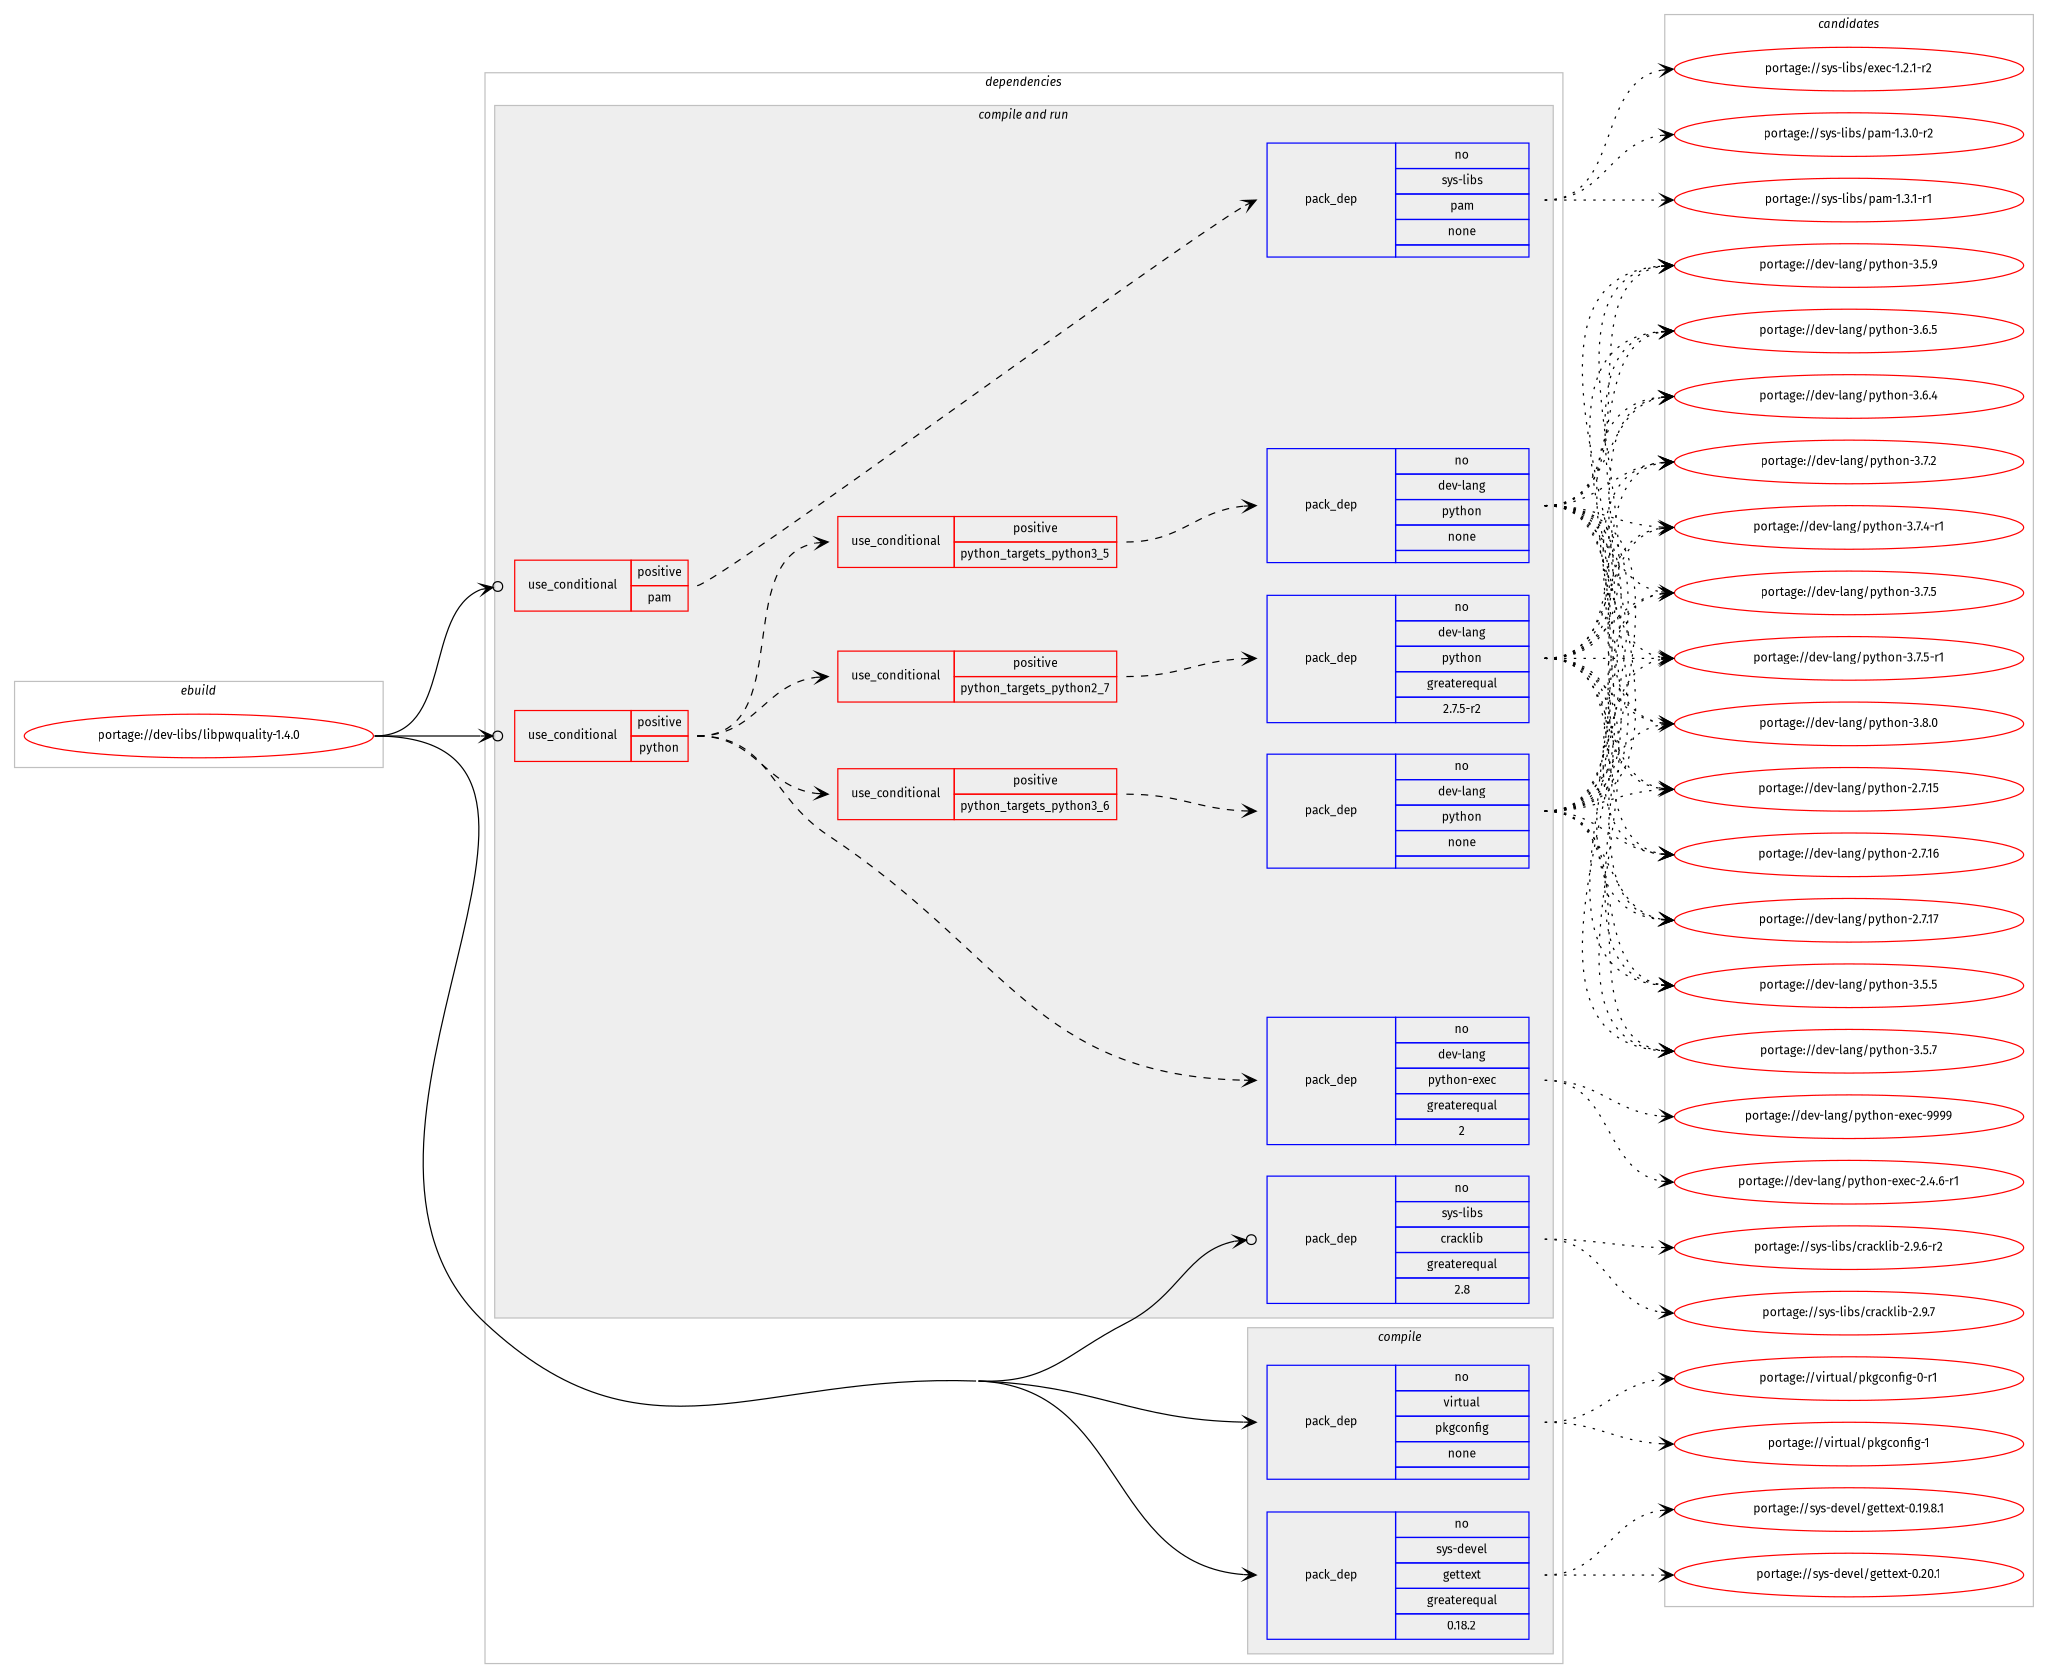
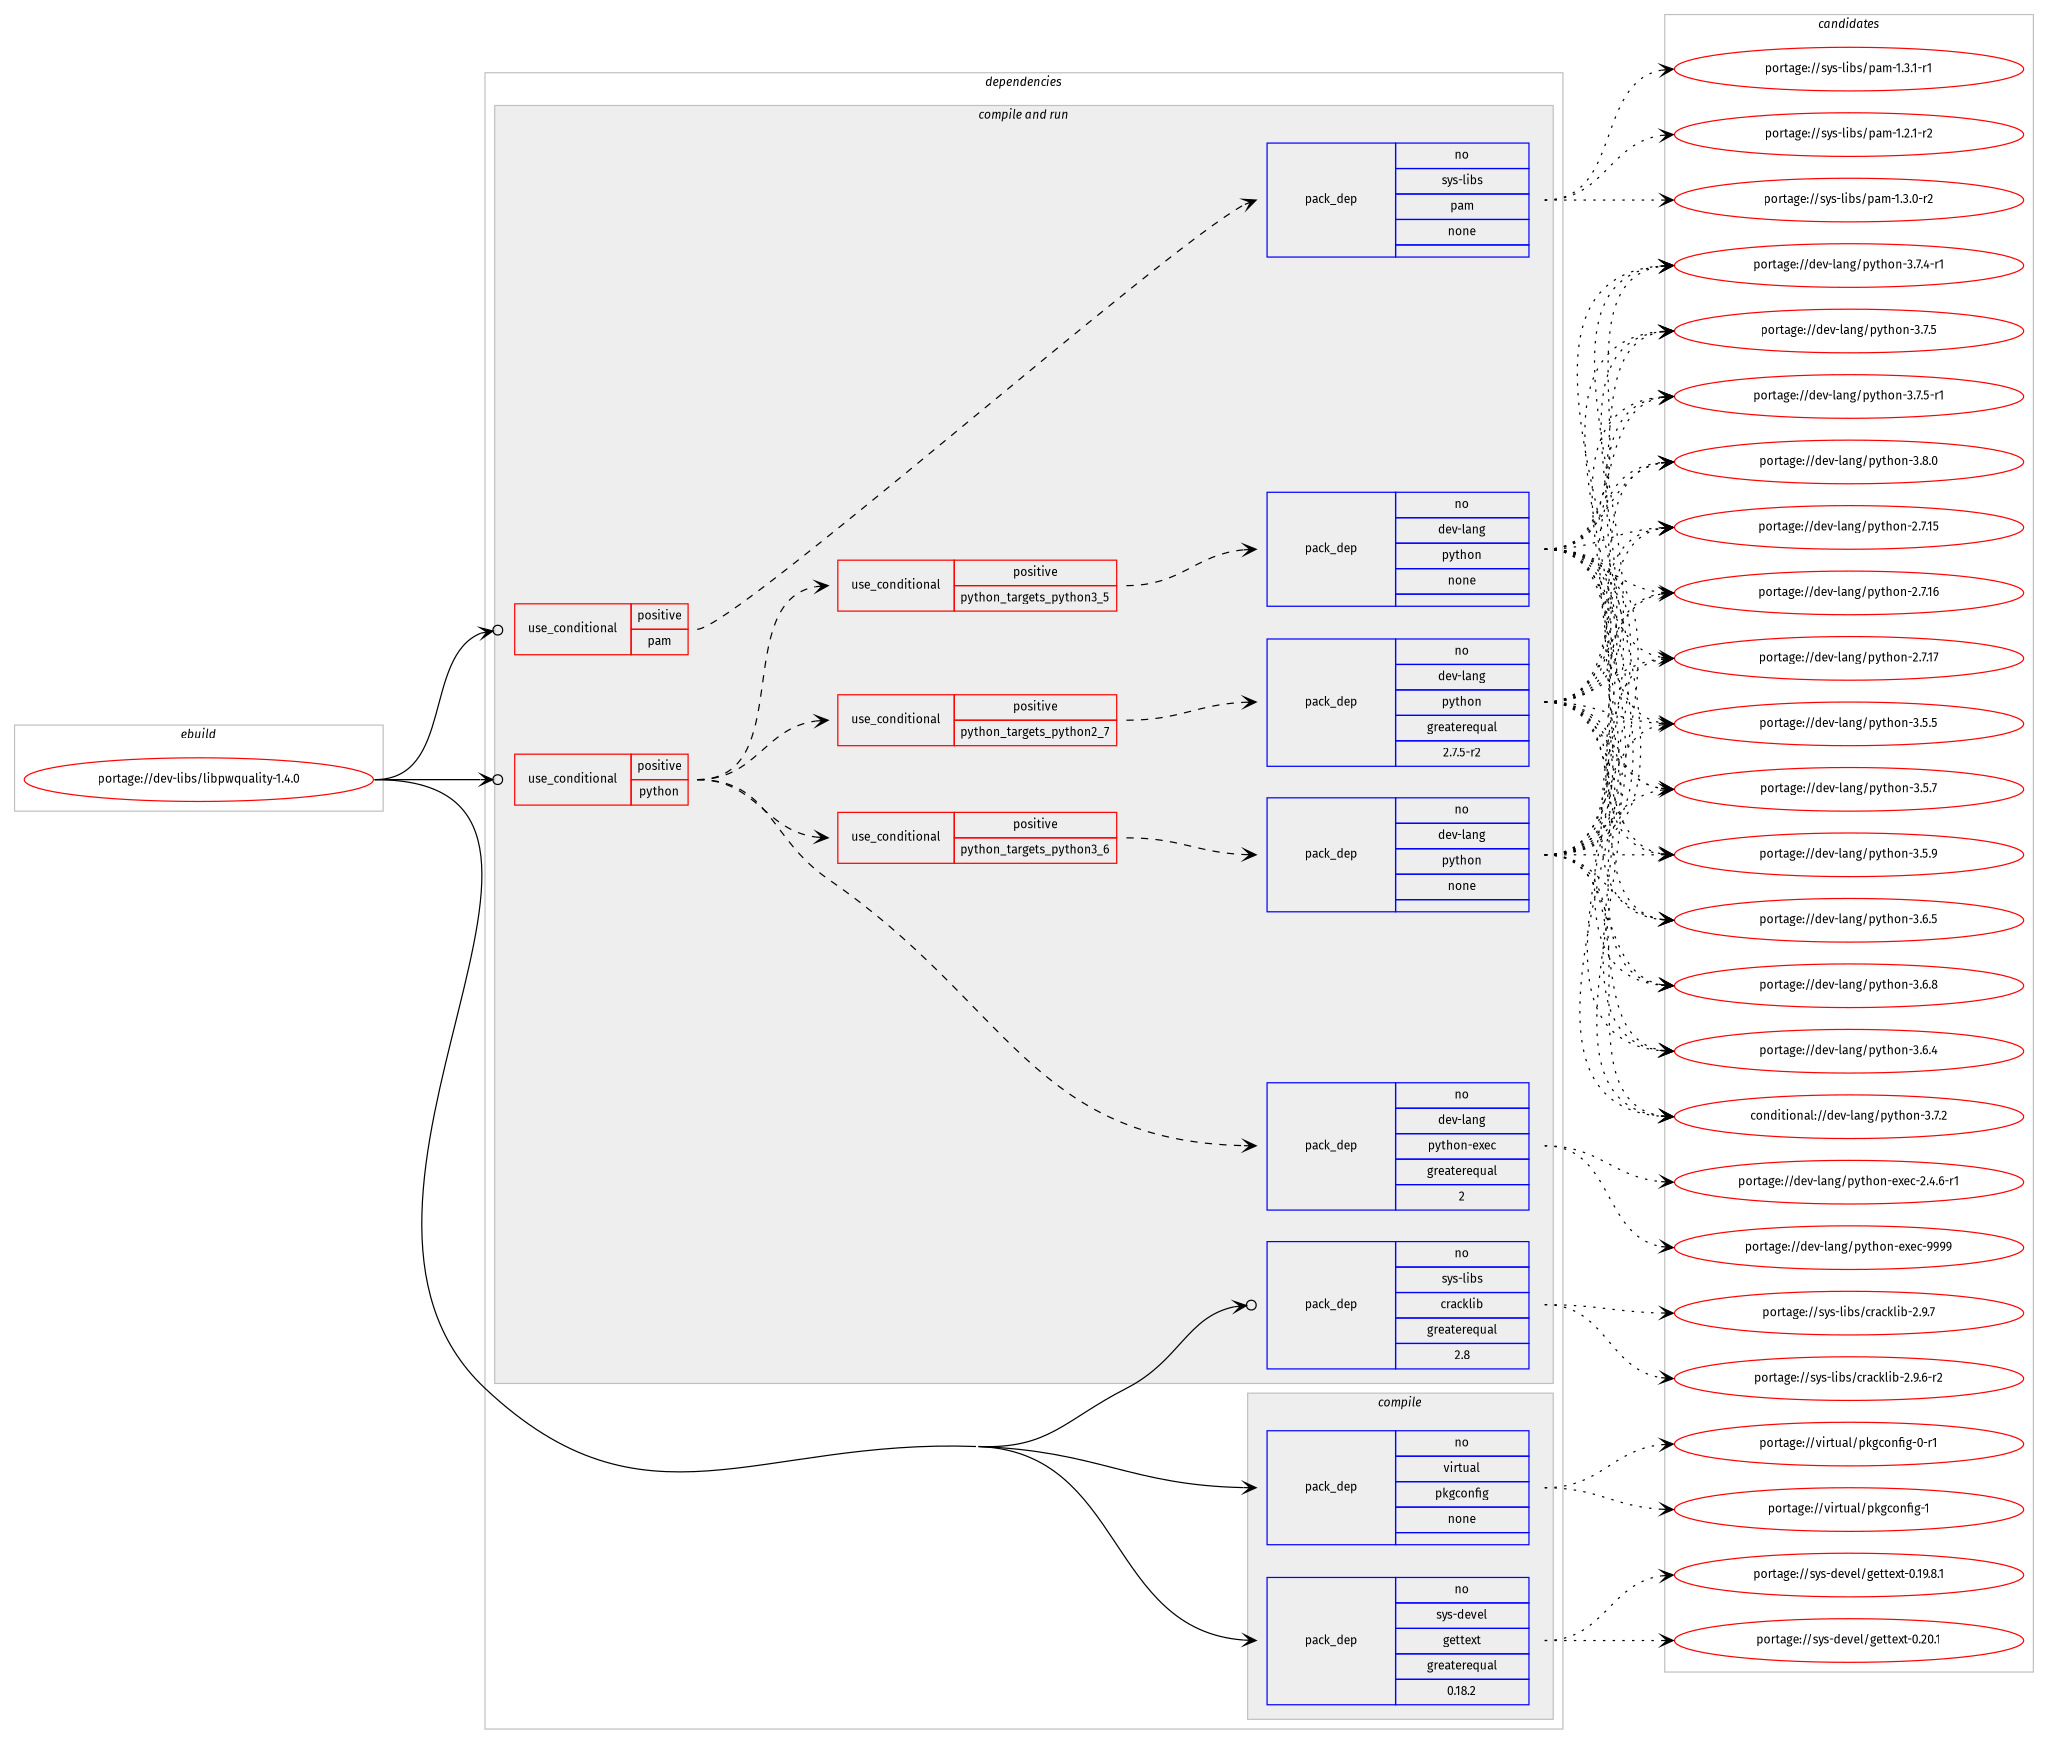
(1849, 69) -> (1849, 135)
(1849, 462) -> (1849, 1117)
none -> (1849, 986)
